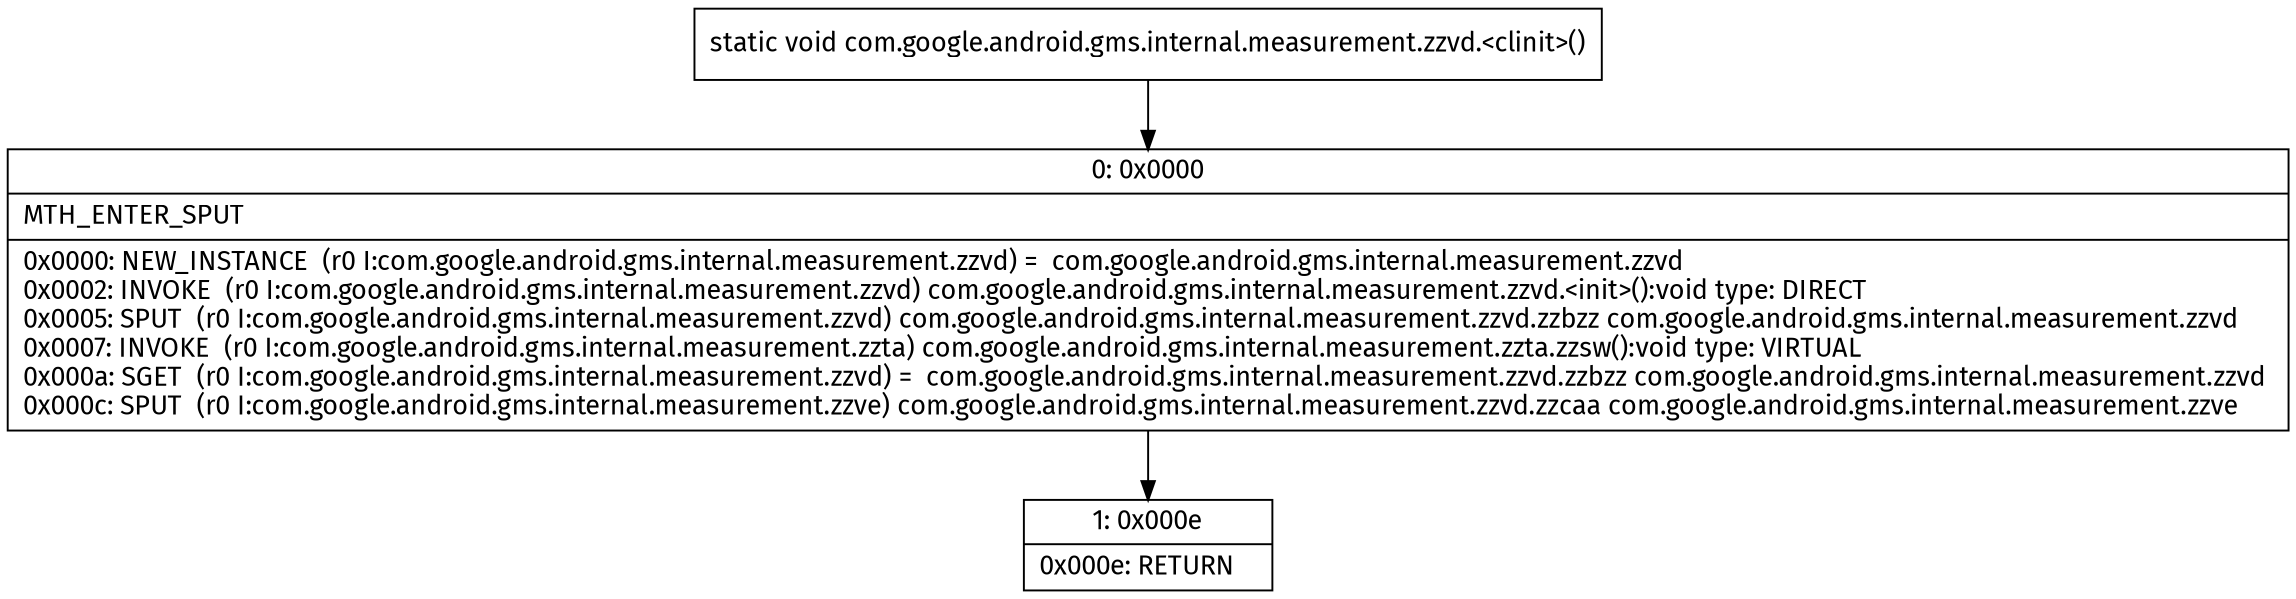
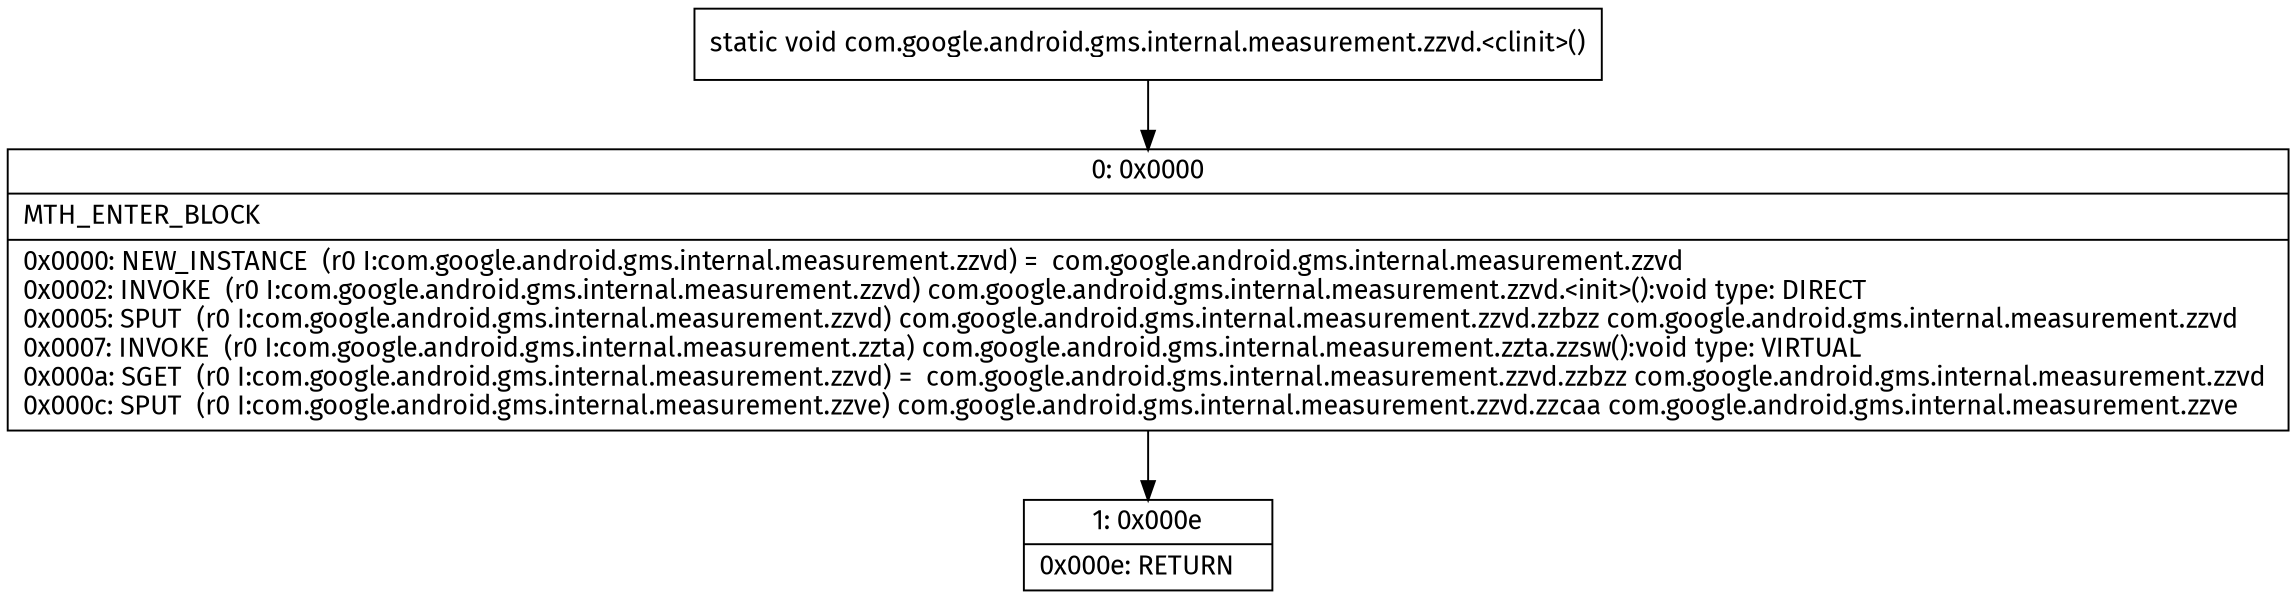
(134, 216) -> (143, 216)
